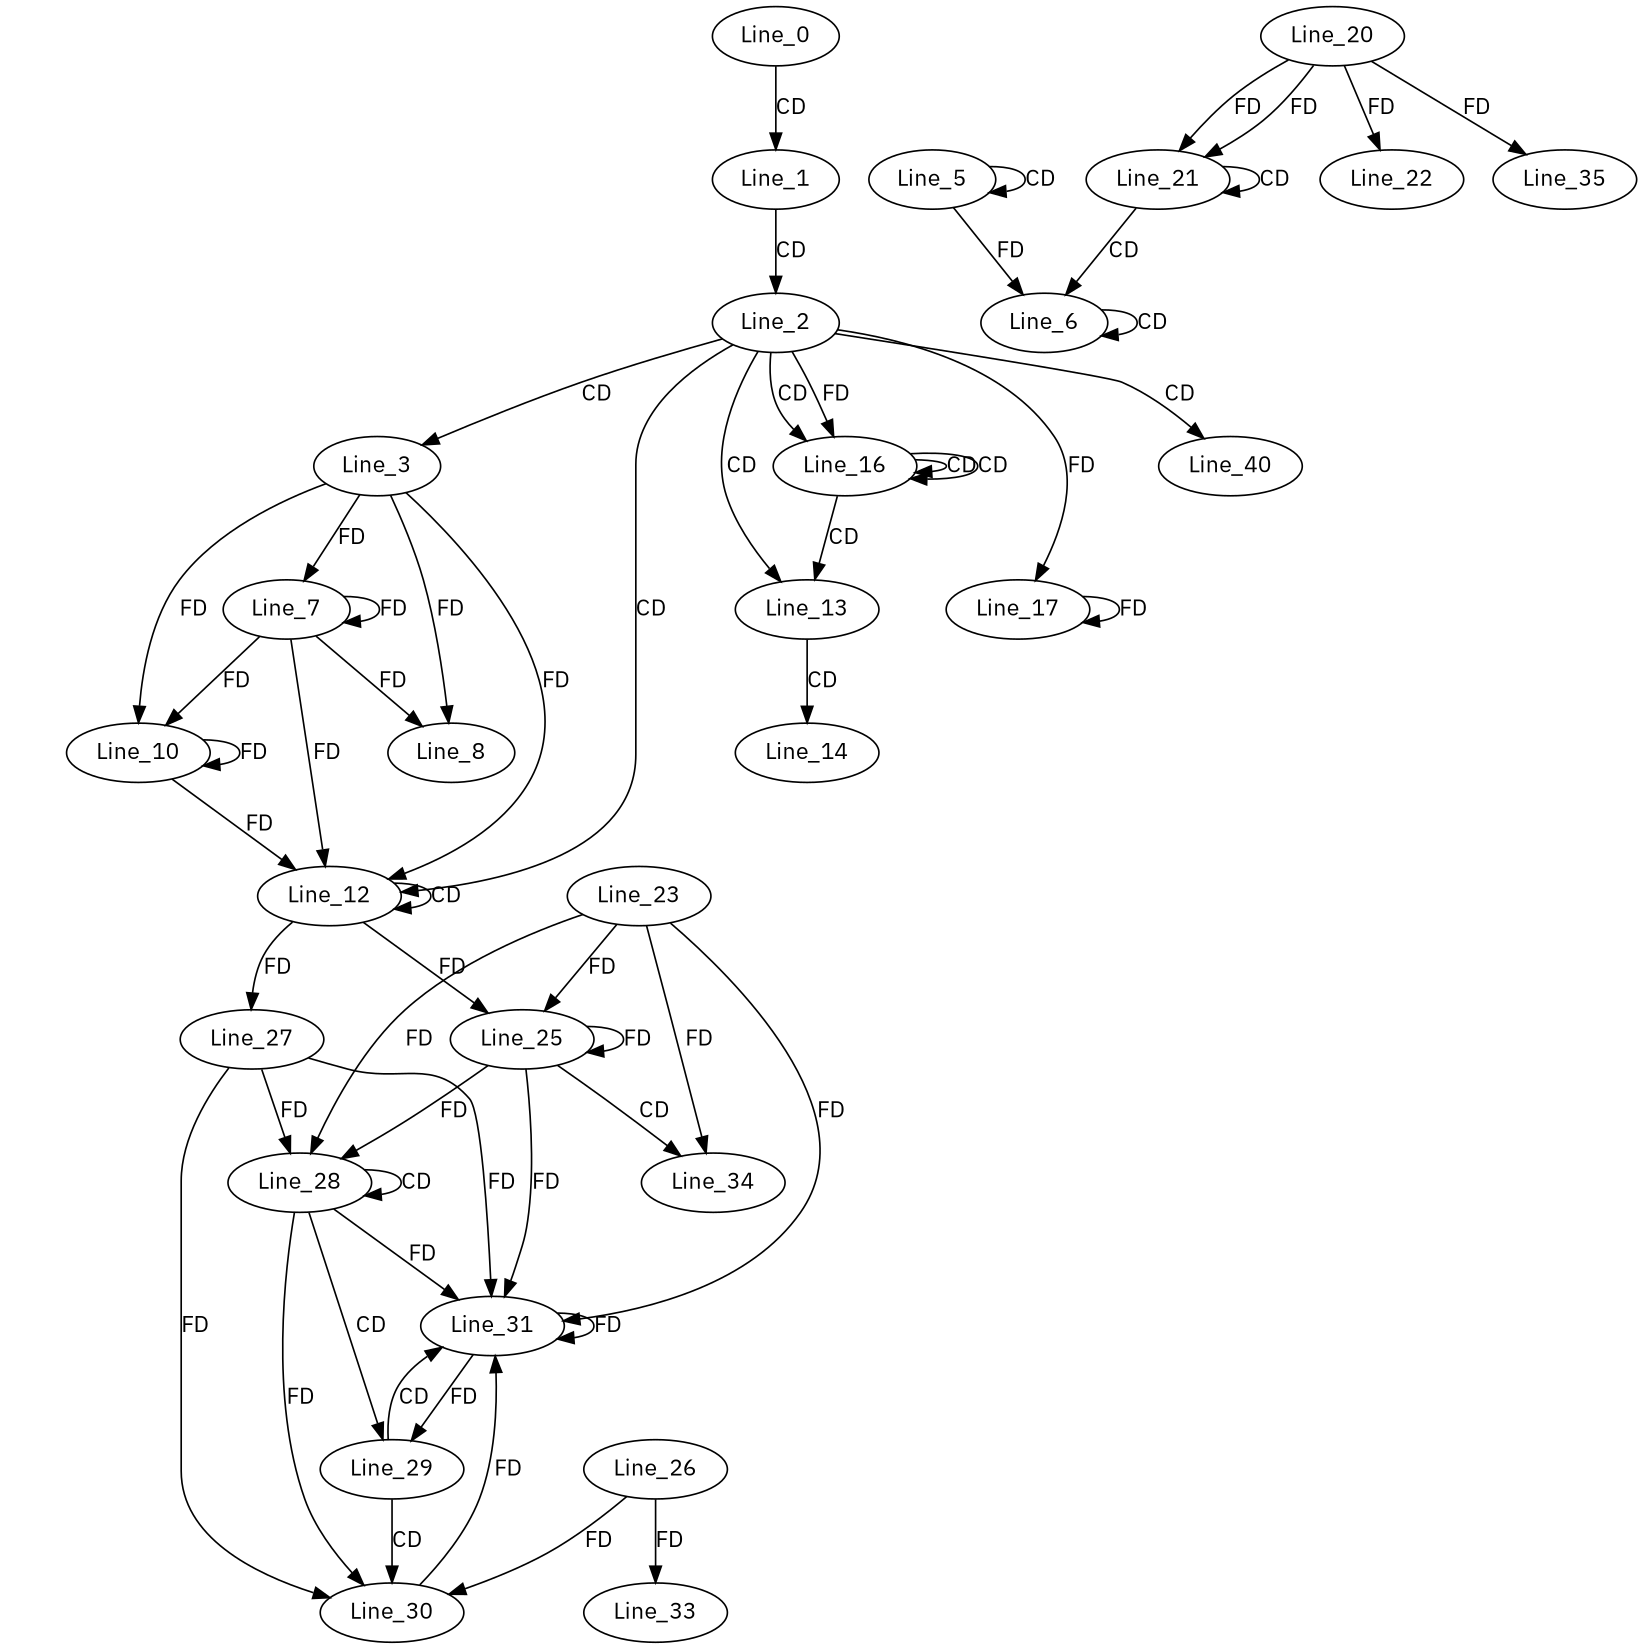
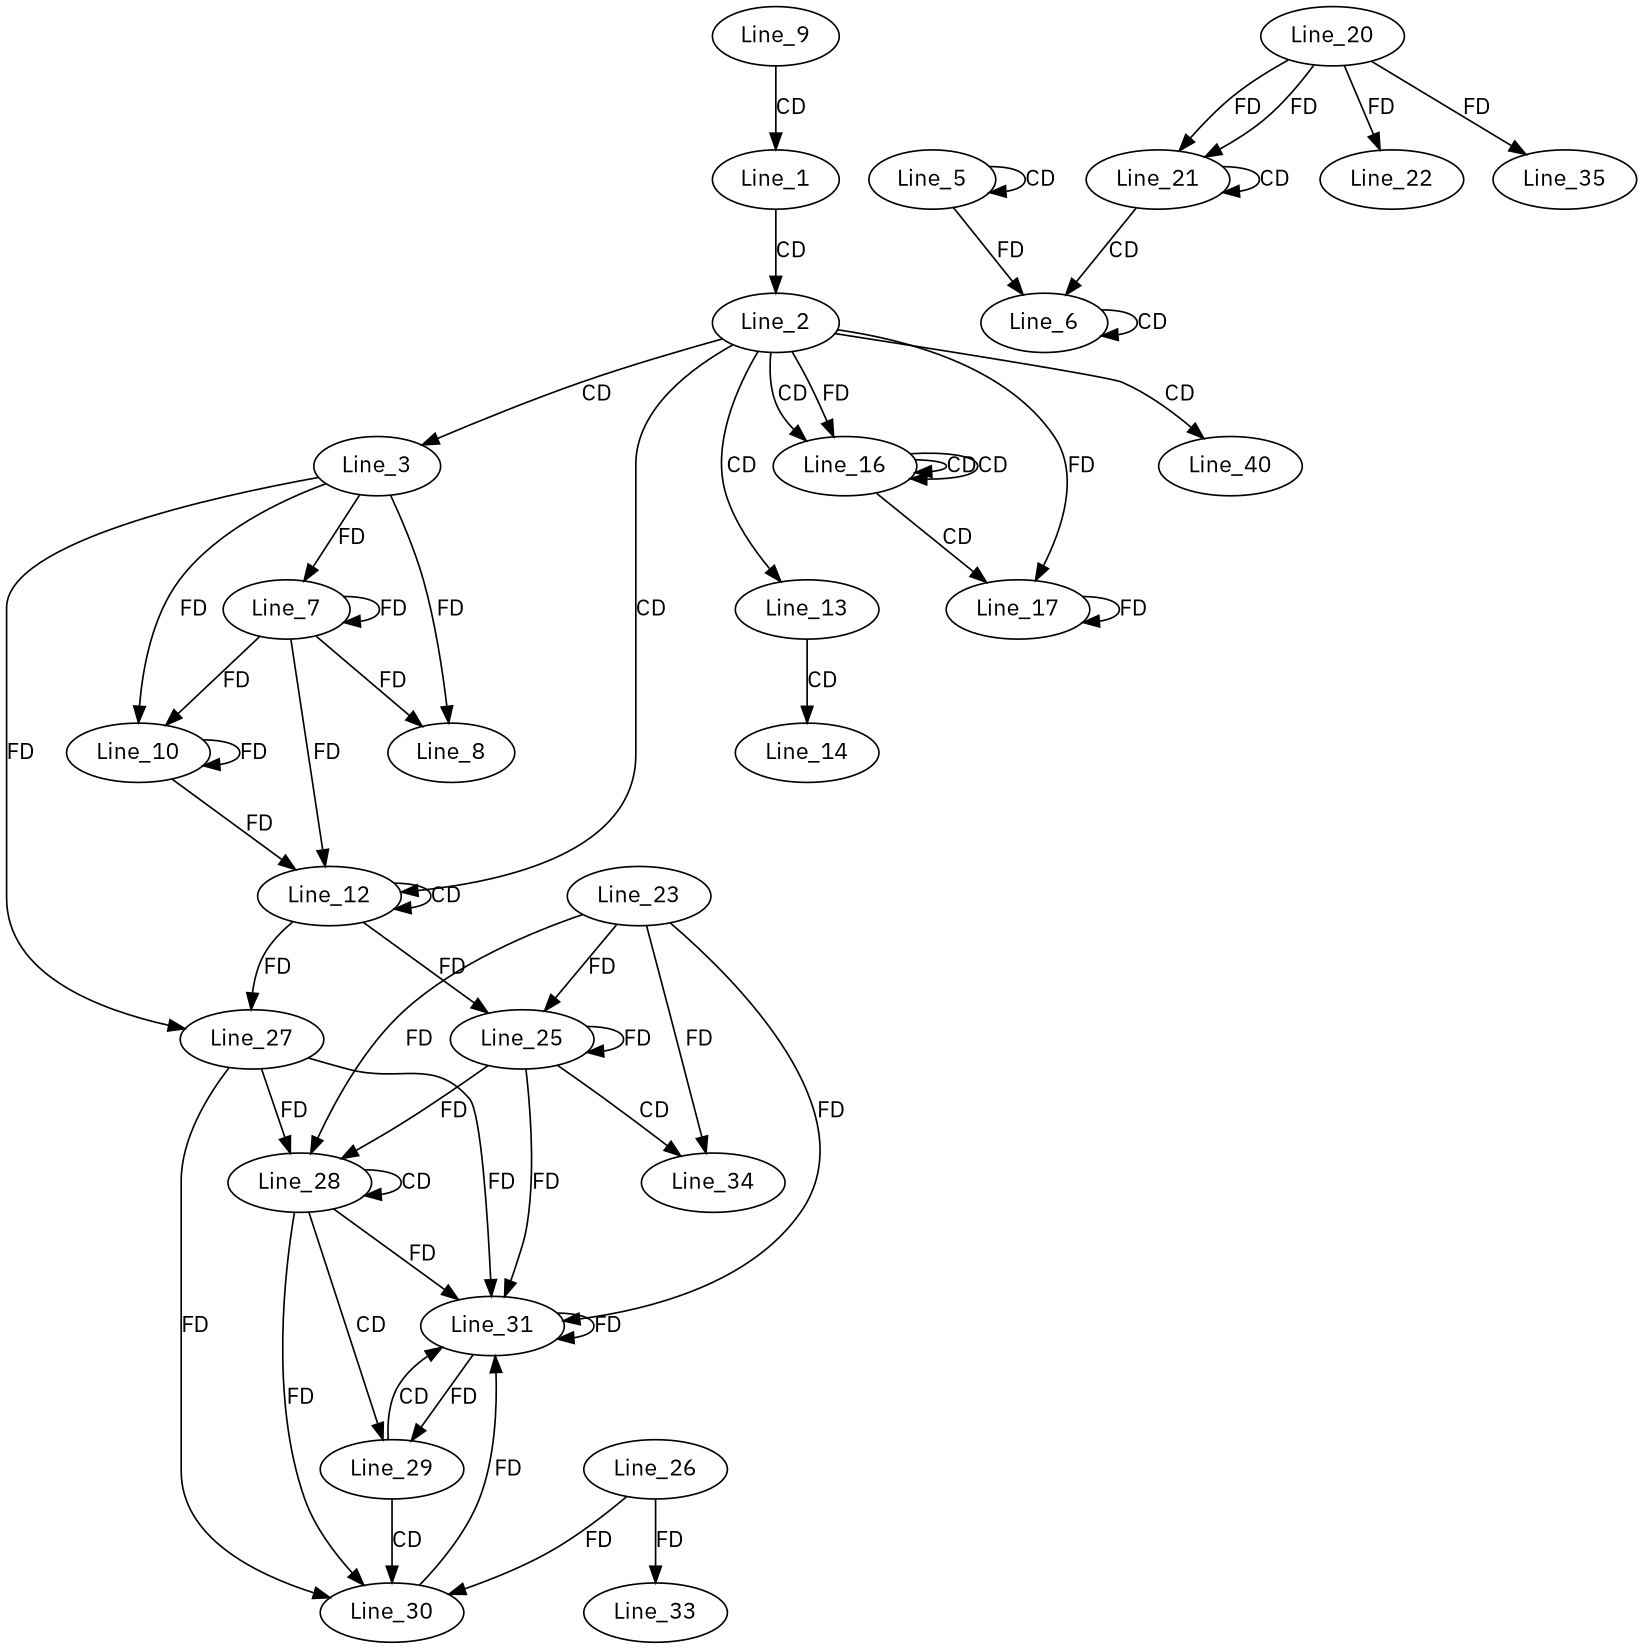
(776, 36) -> (776, 36)
(828, 530) -> (925, 533)
(542, 695) -> (7, 689)
